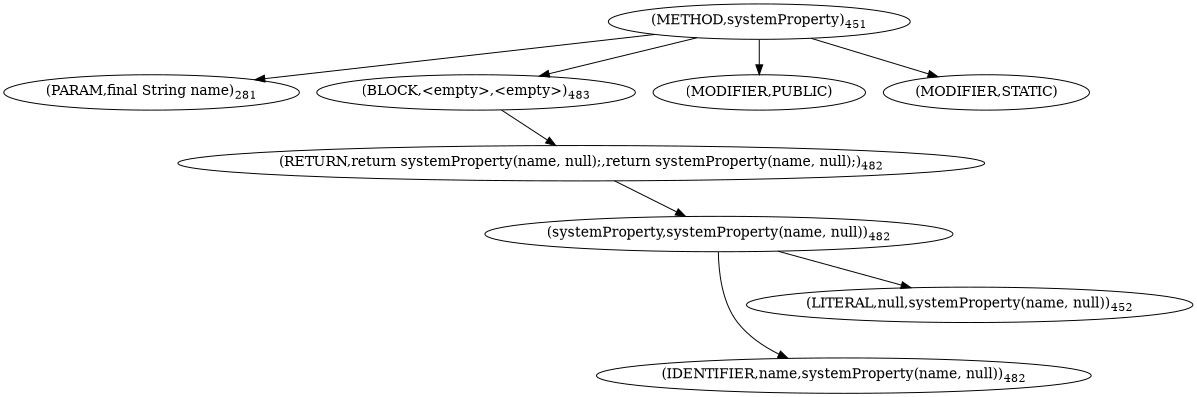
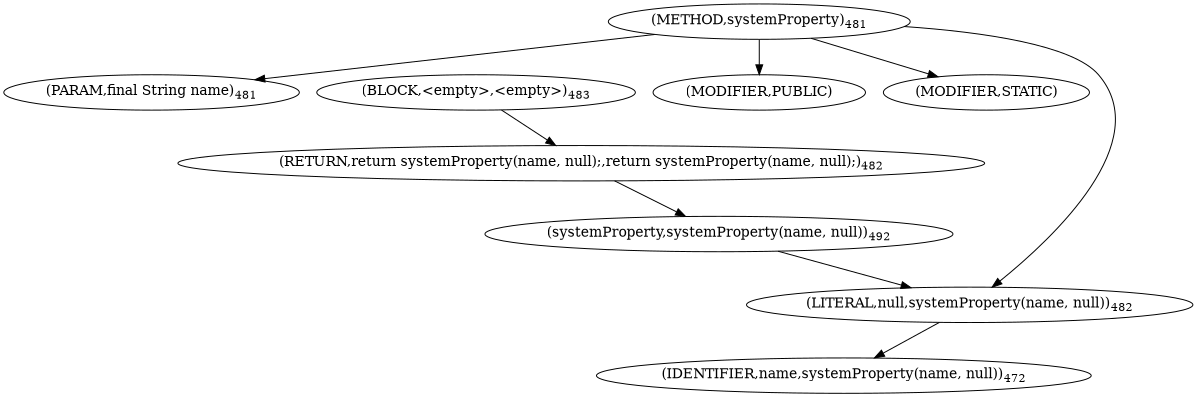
(856, 20) -> (856, 20)
(623, 56) -> (1110, 96)
(246, 91) -> (246, 91)
(880, 233) -> (880, 233)
(1122, 303) -> (1122, 303)
(732, 313) -> (911, 338)
(1015, 374) -> (1015, 374)
